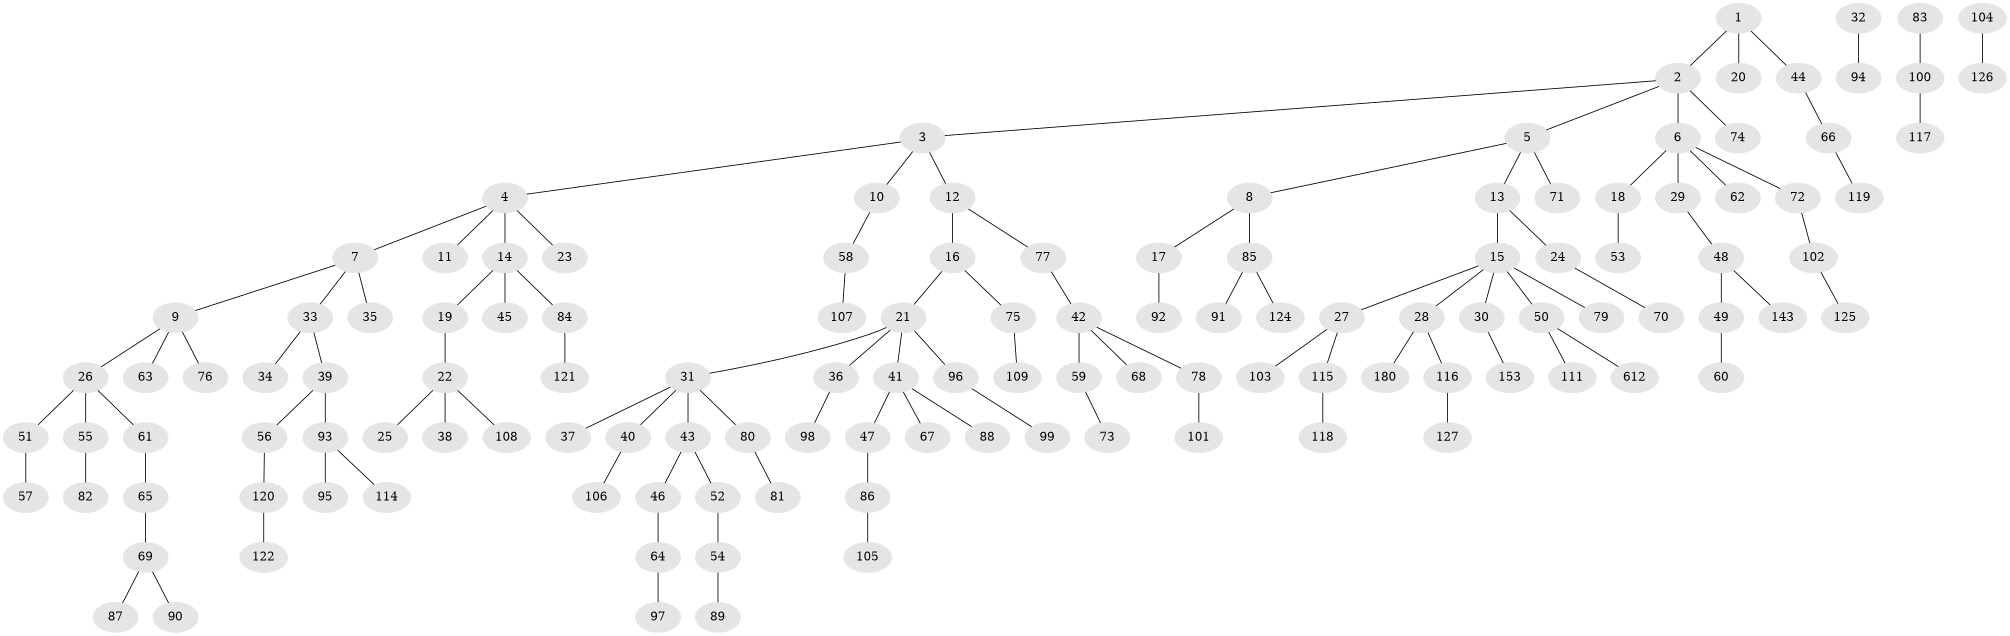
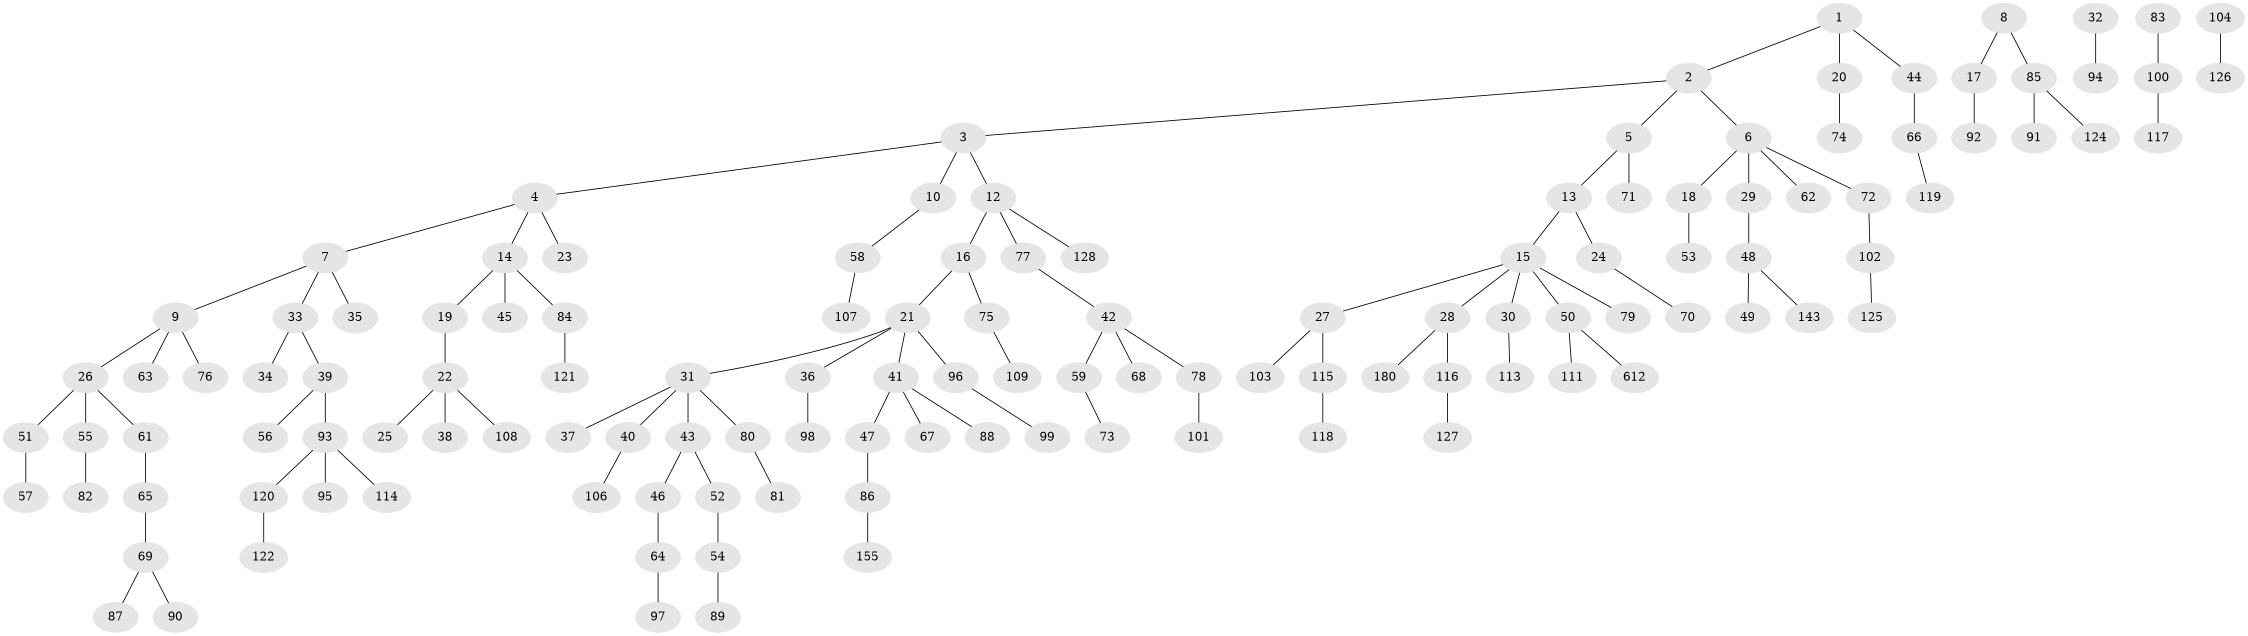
(1708, 108) -> (1839, 108)
(1388, 168) -> none
(445, 258) -> none
none -> (1085, 258)
(1510, 378) -> (1510, 378)
(1721, 378) -> none
(264, 468) -> (295, 467)
(868, 557) -> (868, 557)
